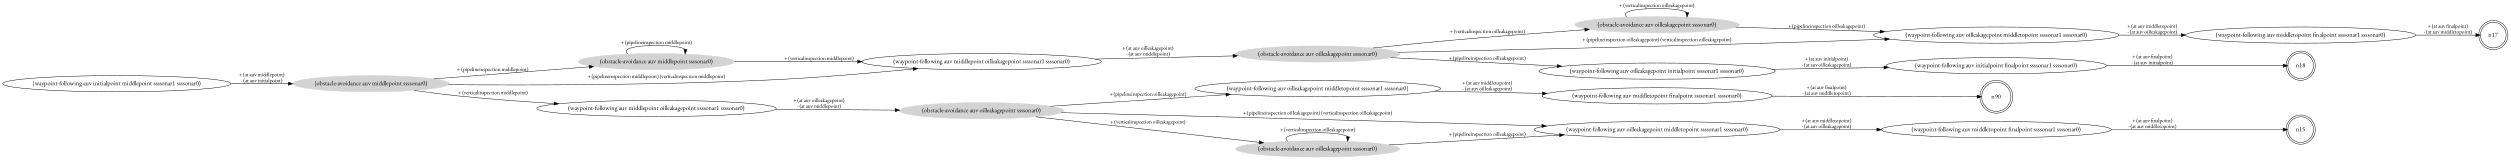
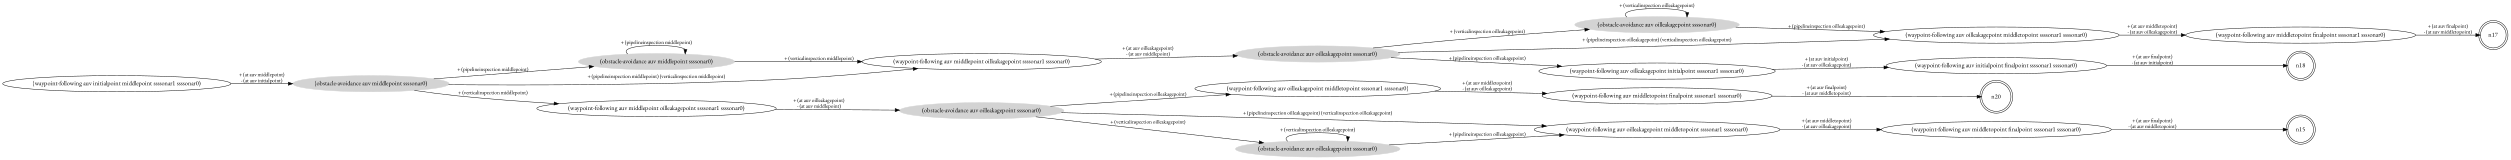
(1996, 97) -> (1996, 97)
